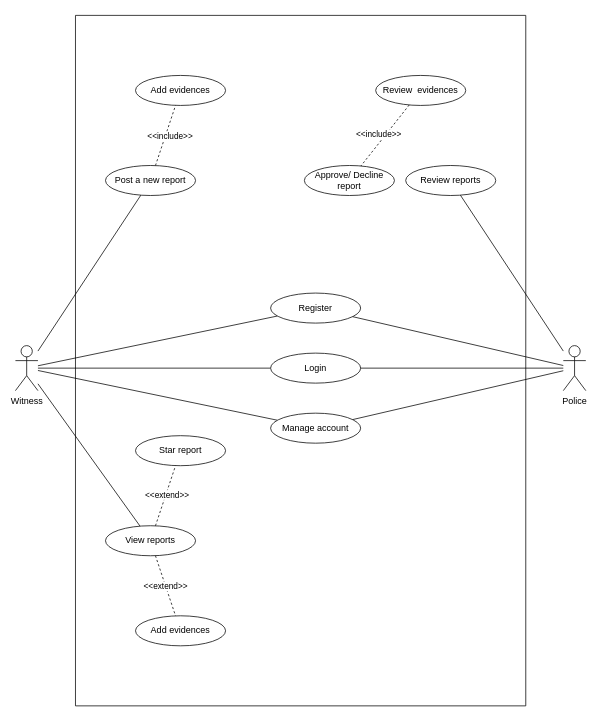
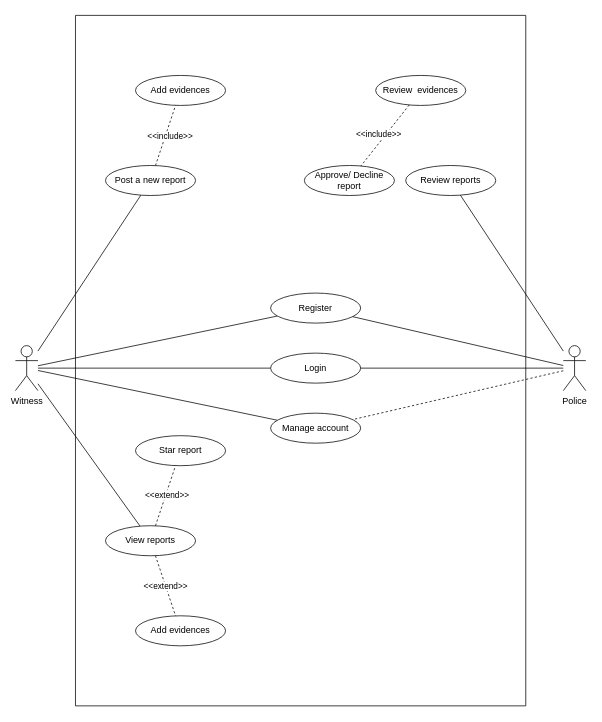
(458, 395) -> (458, 395)
